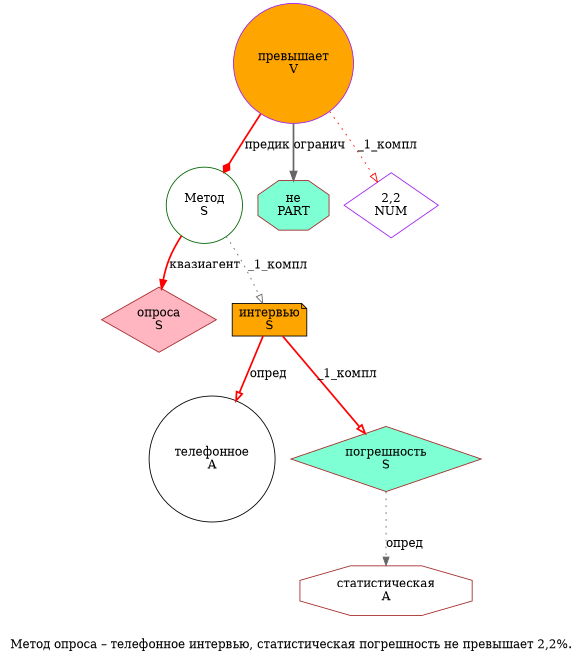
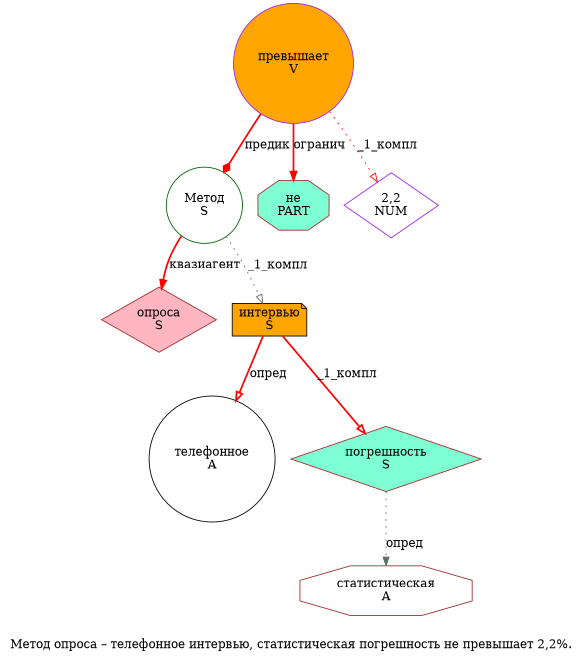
(294, 147) -> (294, 147)
